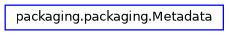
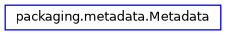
(114, 18) -> (113, 18)
